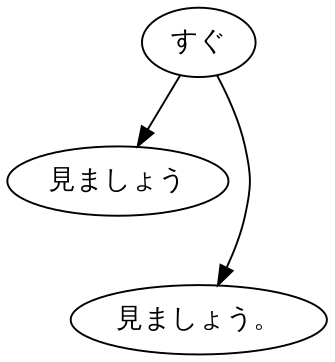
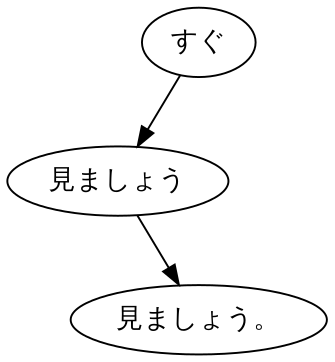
(249, 170) -> (153, 242)
